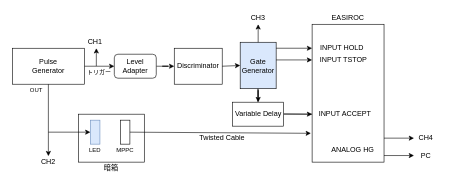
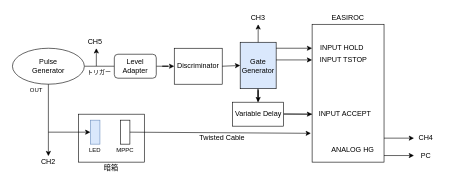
(95, 42) -> (95, 42)
(48, 66) -> (48, 66)
(108, 66) -> (110, 66)
